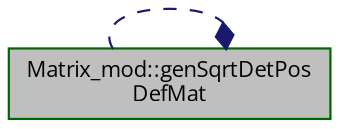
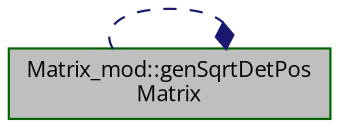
(170, 84) -> (170, 84)
